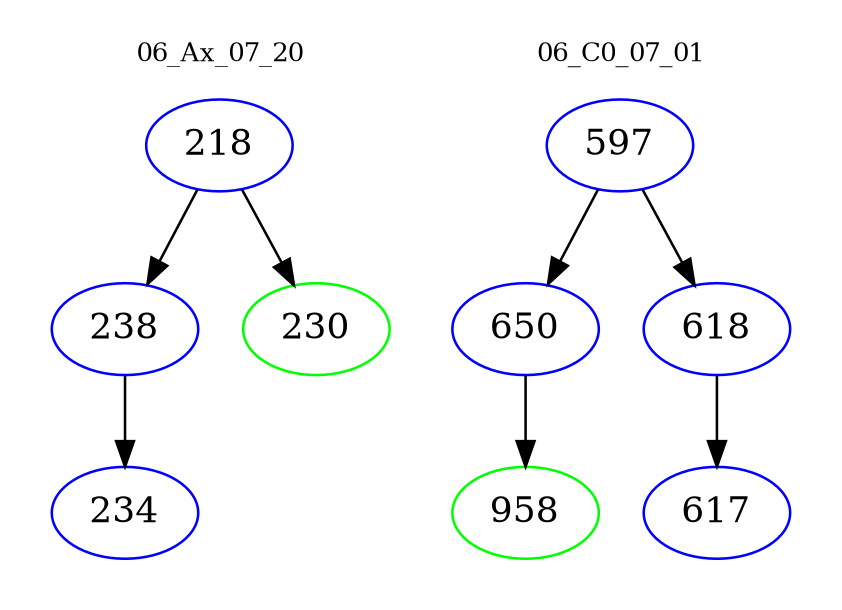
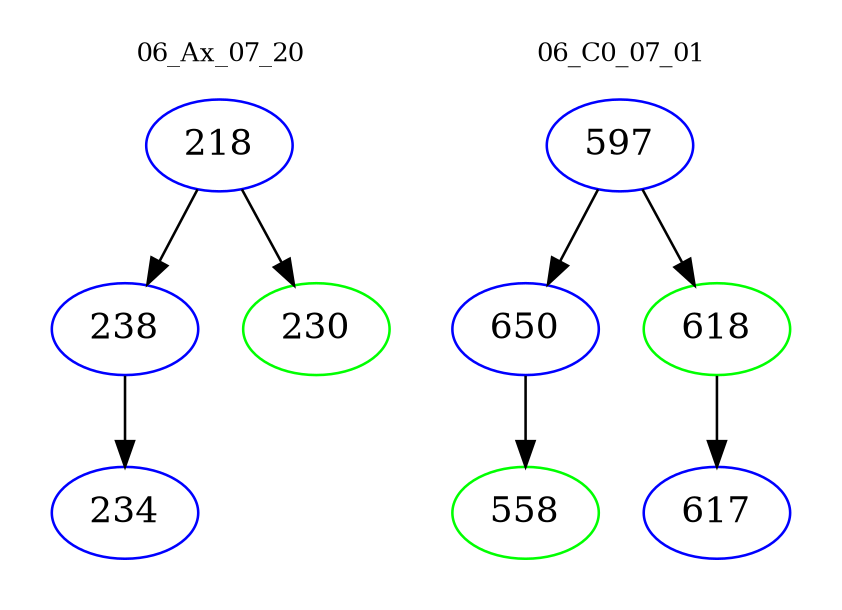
(717, 329) -> (717, 329)
(526, 513) -> (526, 513)
